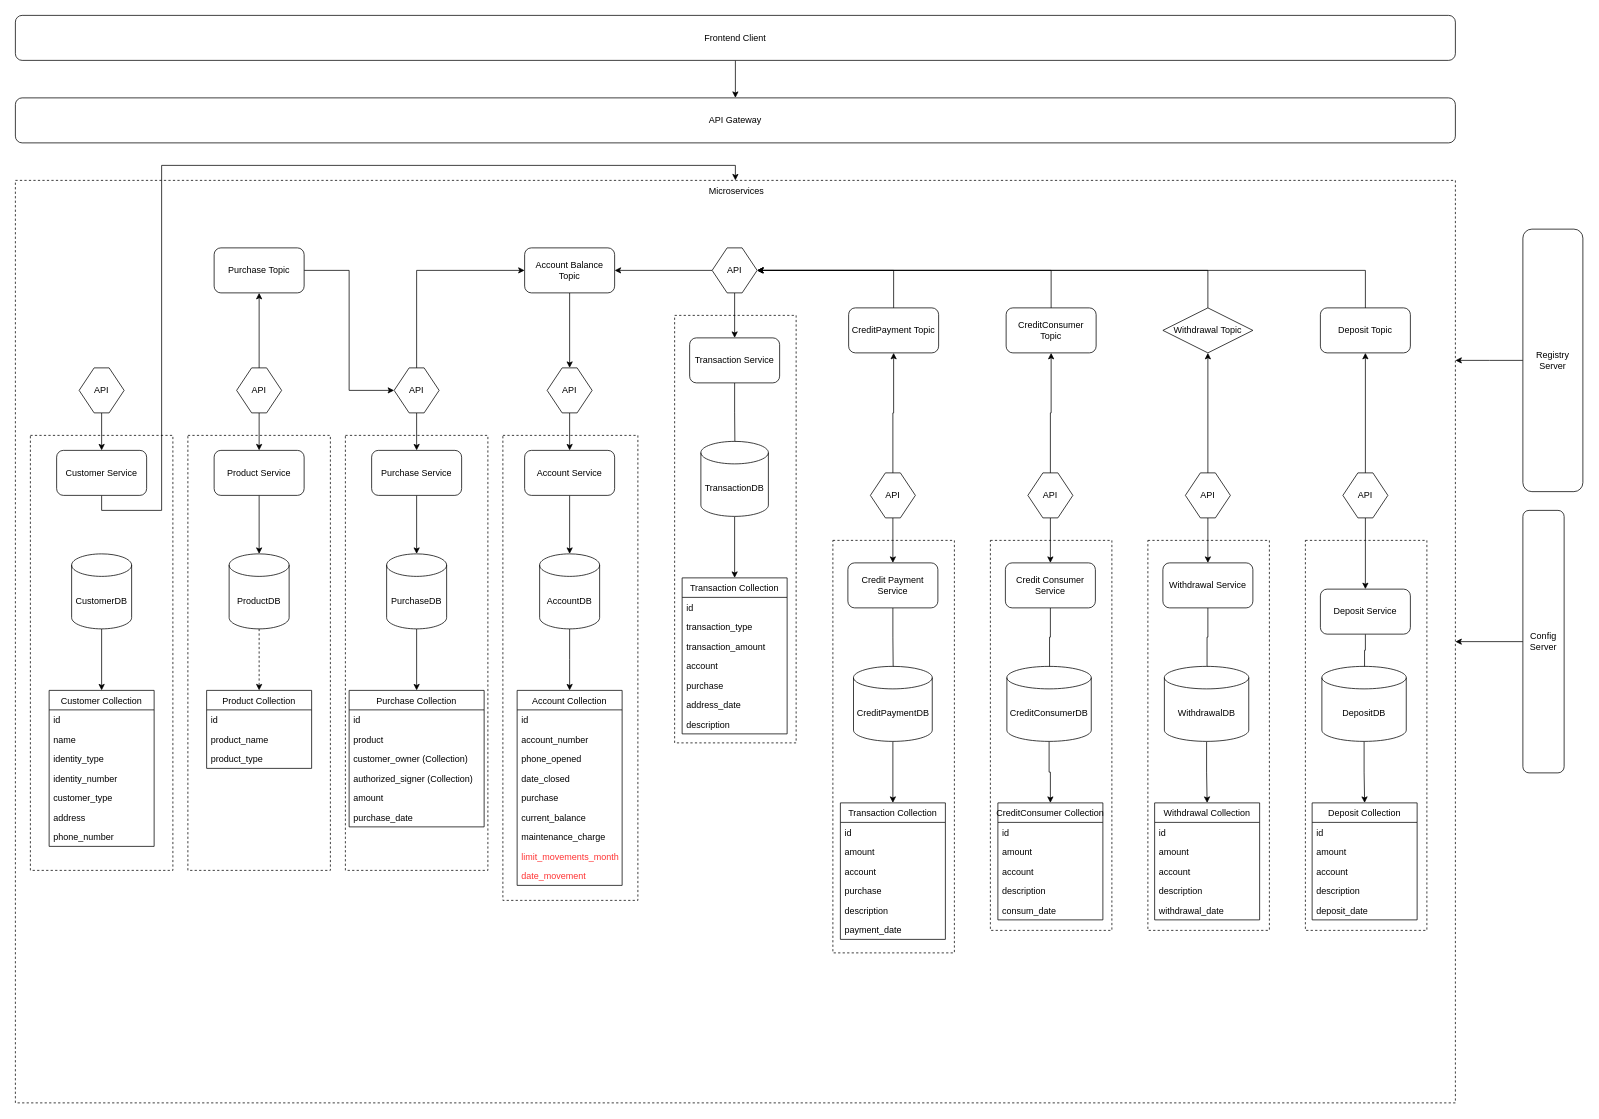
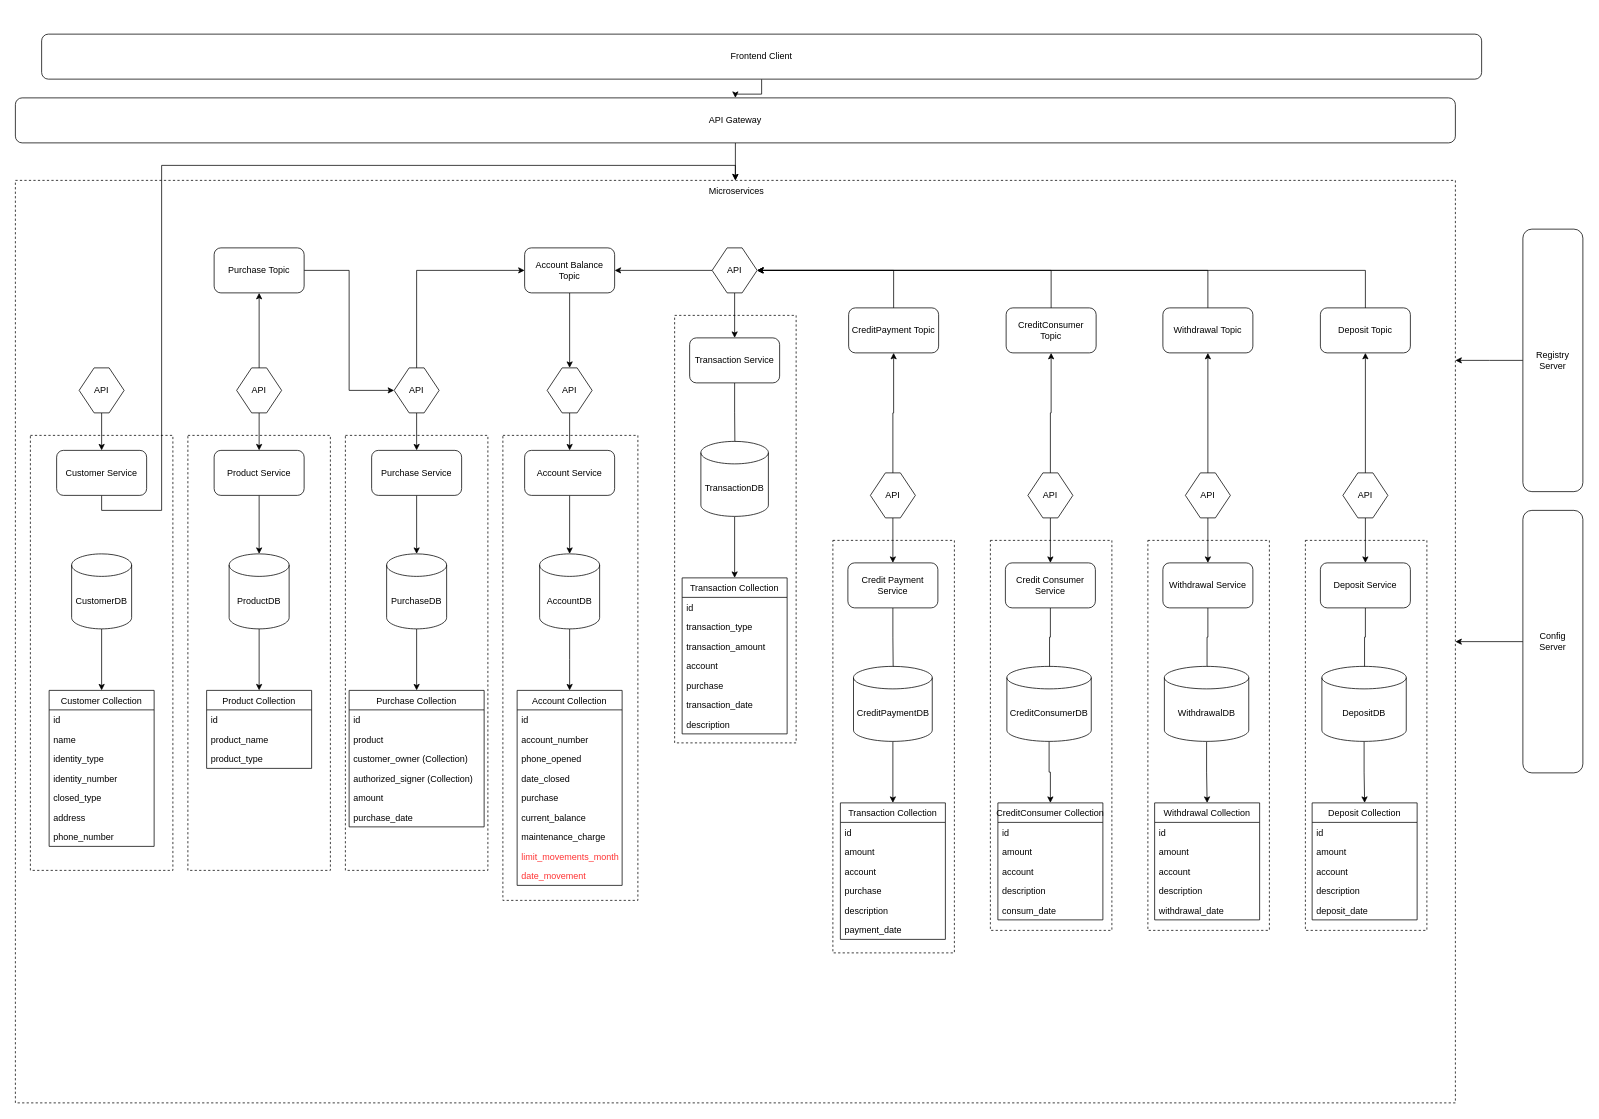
(735, 38) -> (762, 57)
none -> (735, 153)
(1208, 330) -> (1208, 330)
(1365, 612) -> (1365, 585)
(1544, 642) -> (1553, 642)
(259, 656) -> (259, 656)
(716, 705) -> (725, 705)
(86, 798) -> (80, 798)
